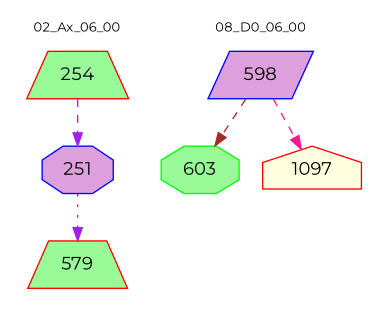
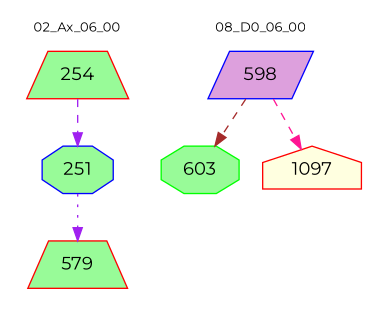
(78, 170) -> (78, 170)
